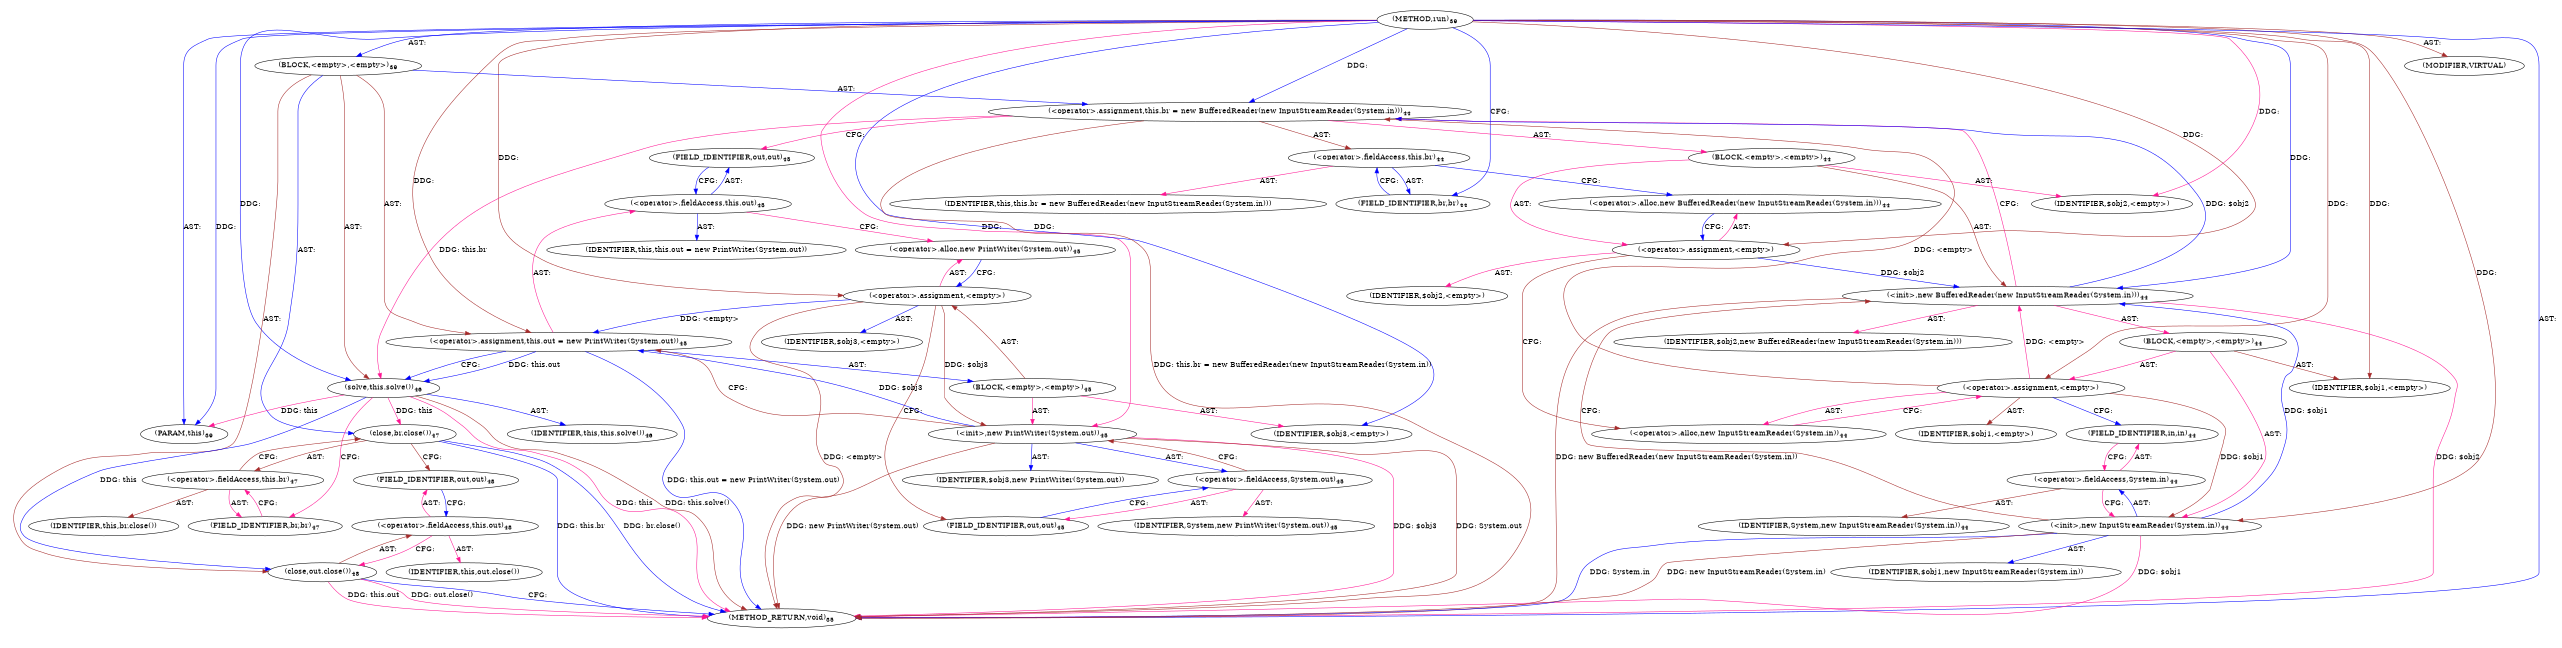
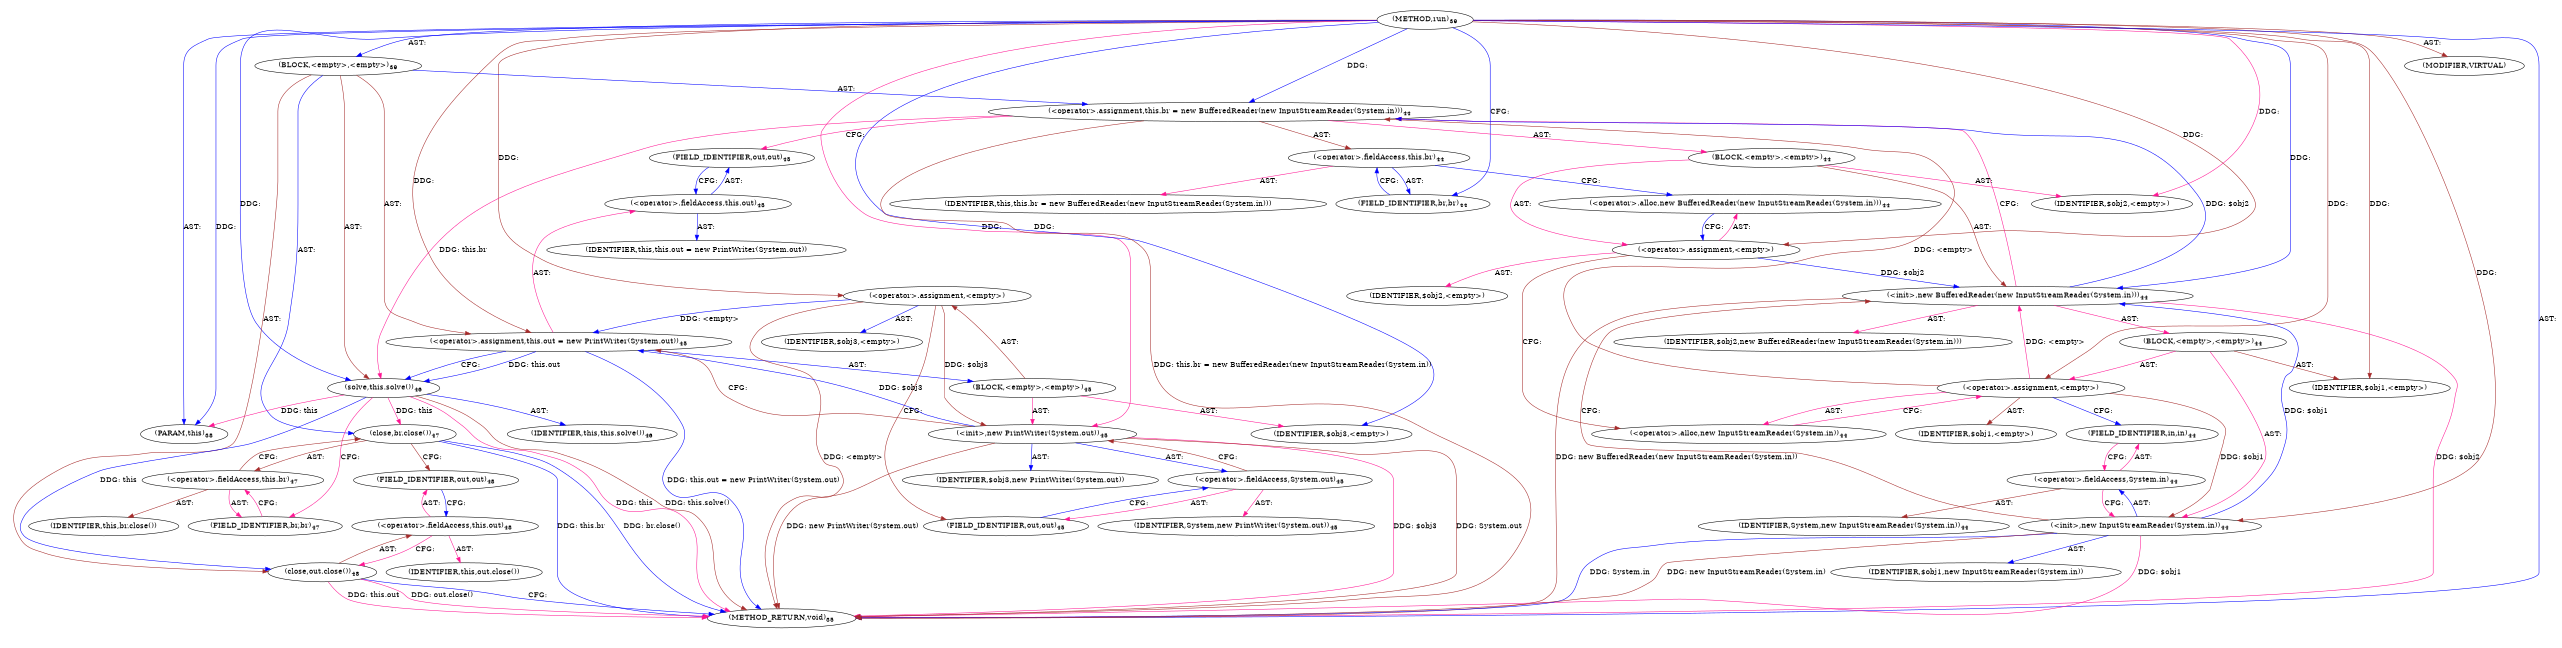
(985, 250) -> none
(209, 433) -> (209, 433)
